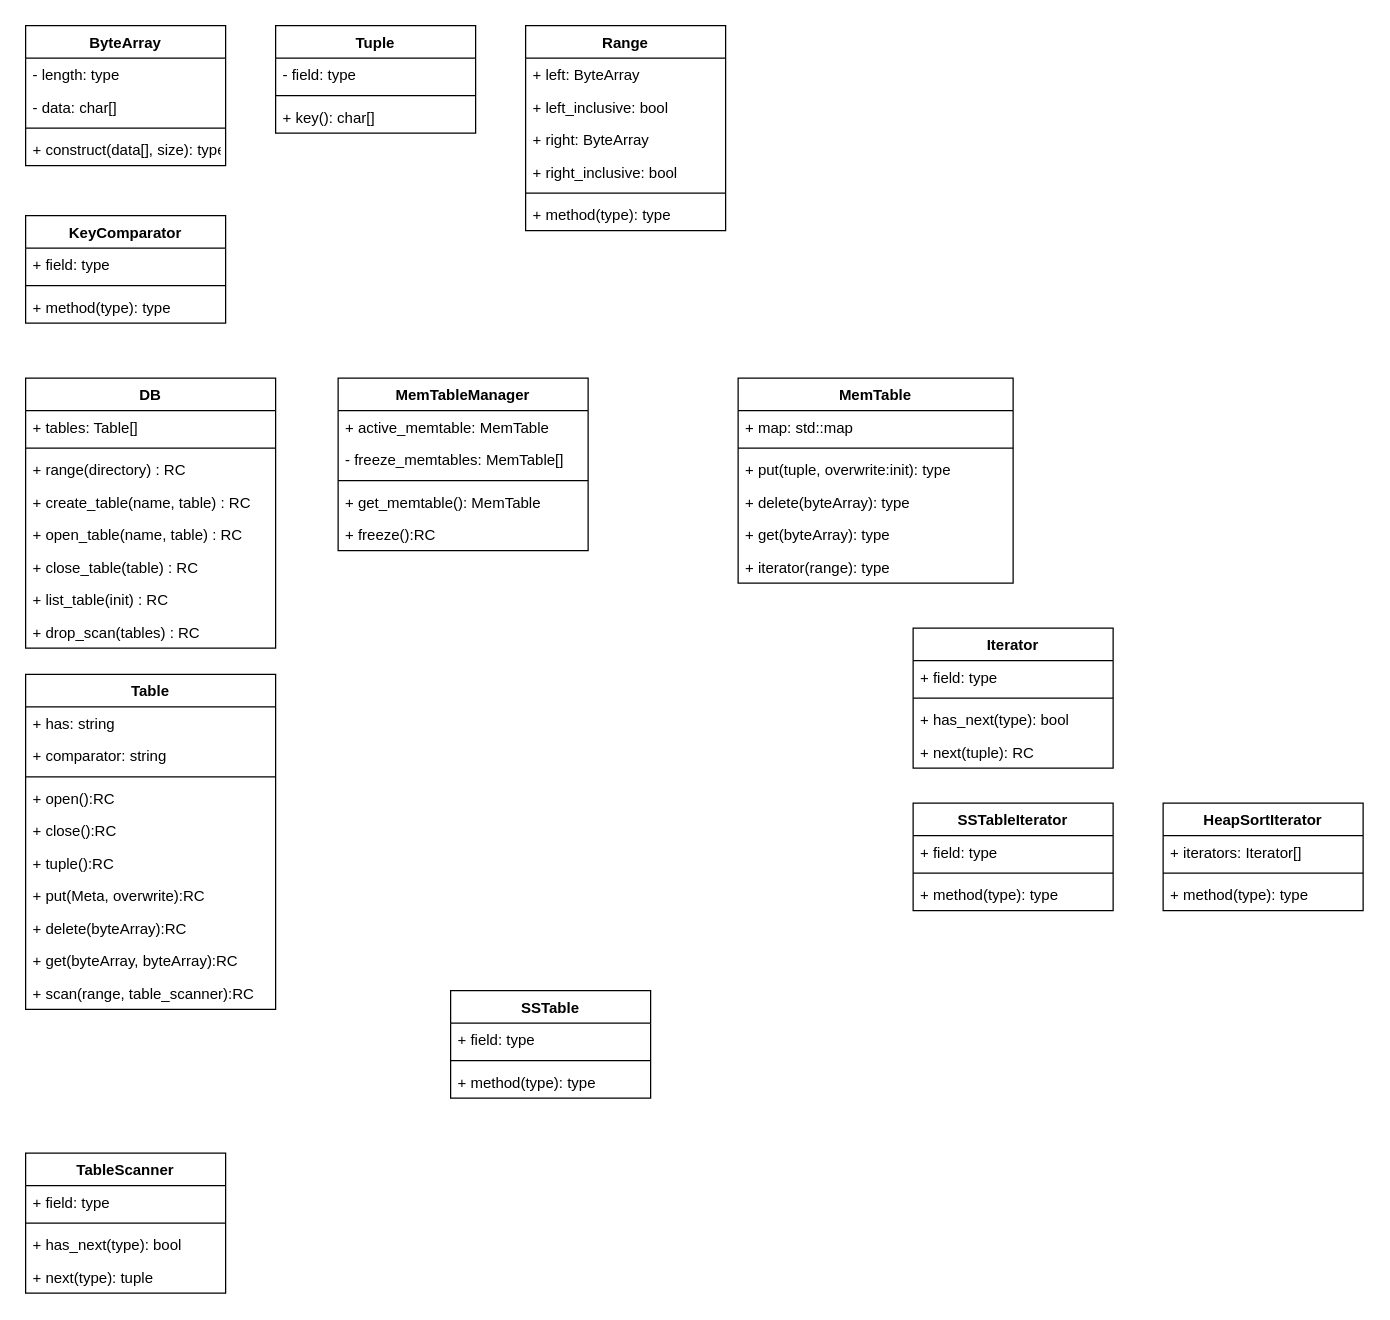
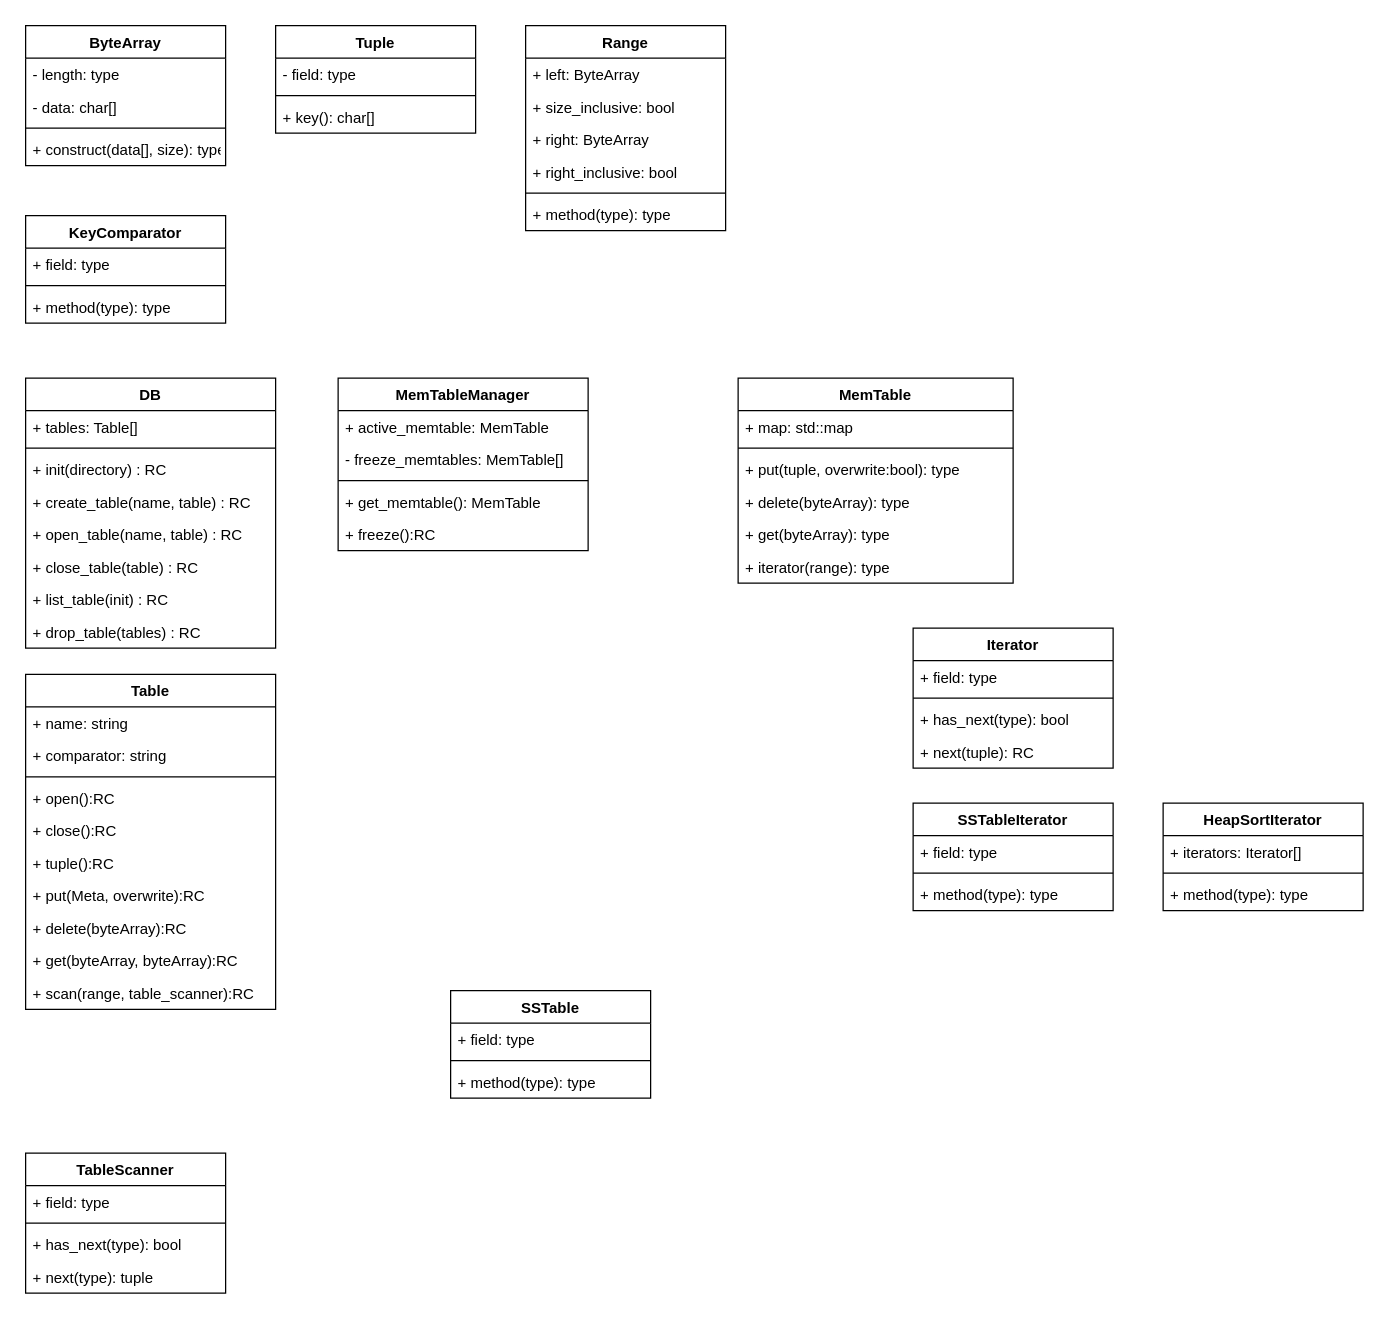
(609, 108) -> (609, 108)
(119, 470) -> (111, 470)
(868, 470) -> (870, 470)
(124, 633) -> (126, 633)
(79, 724) -> (84, 724)
